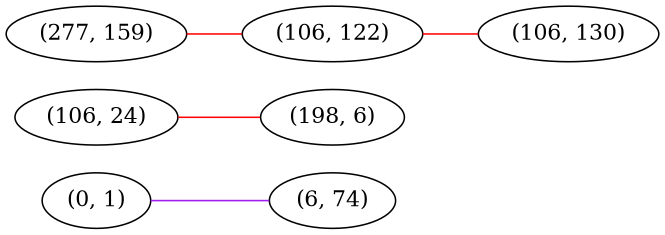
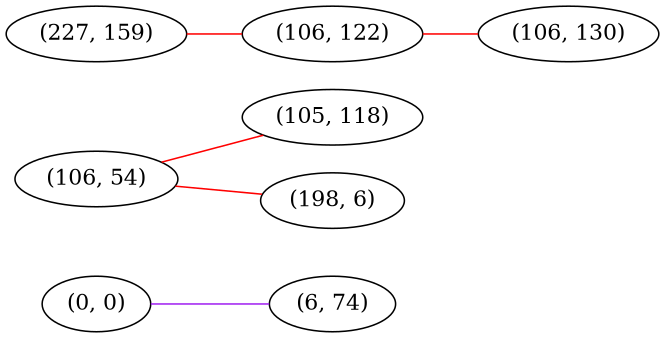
(96, 34) -> (96, 34)
(96, 117) -> (96, 179)
none -> (332, 117)
(96, 201) -> (96, 304)
